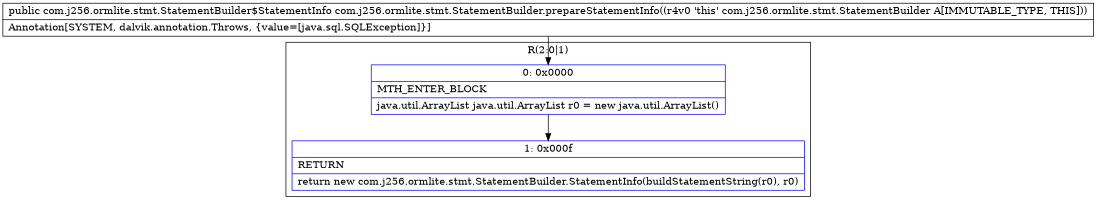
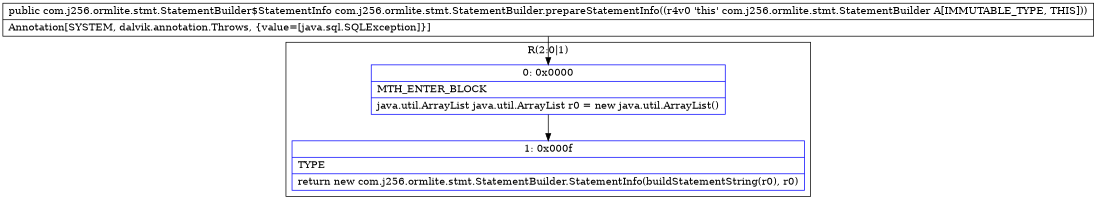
(321, 165) -> (312, 165)
